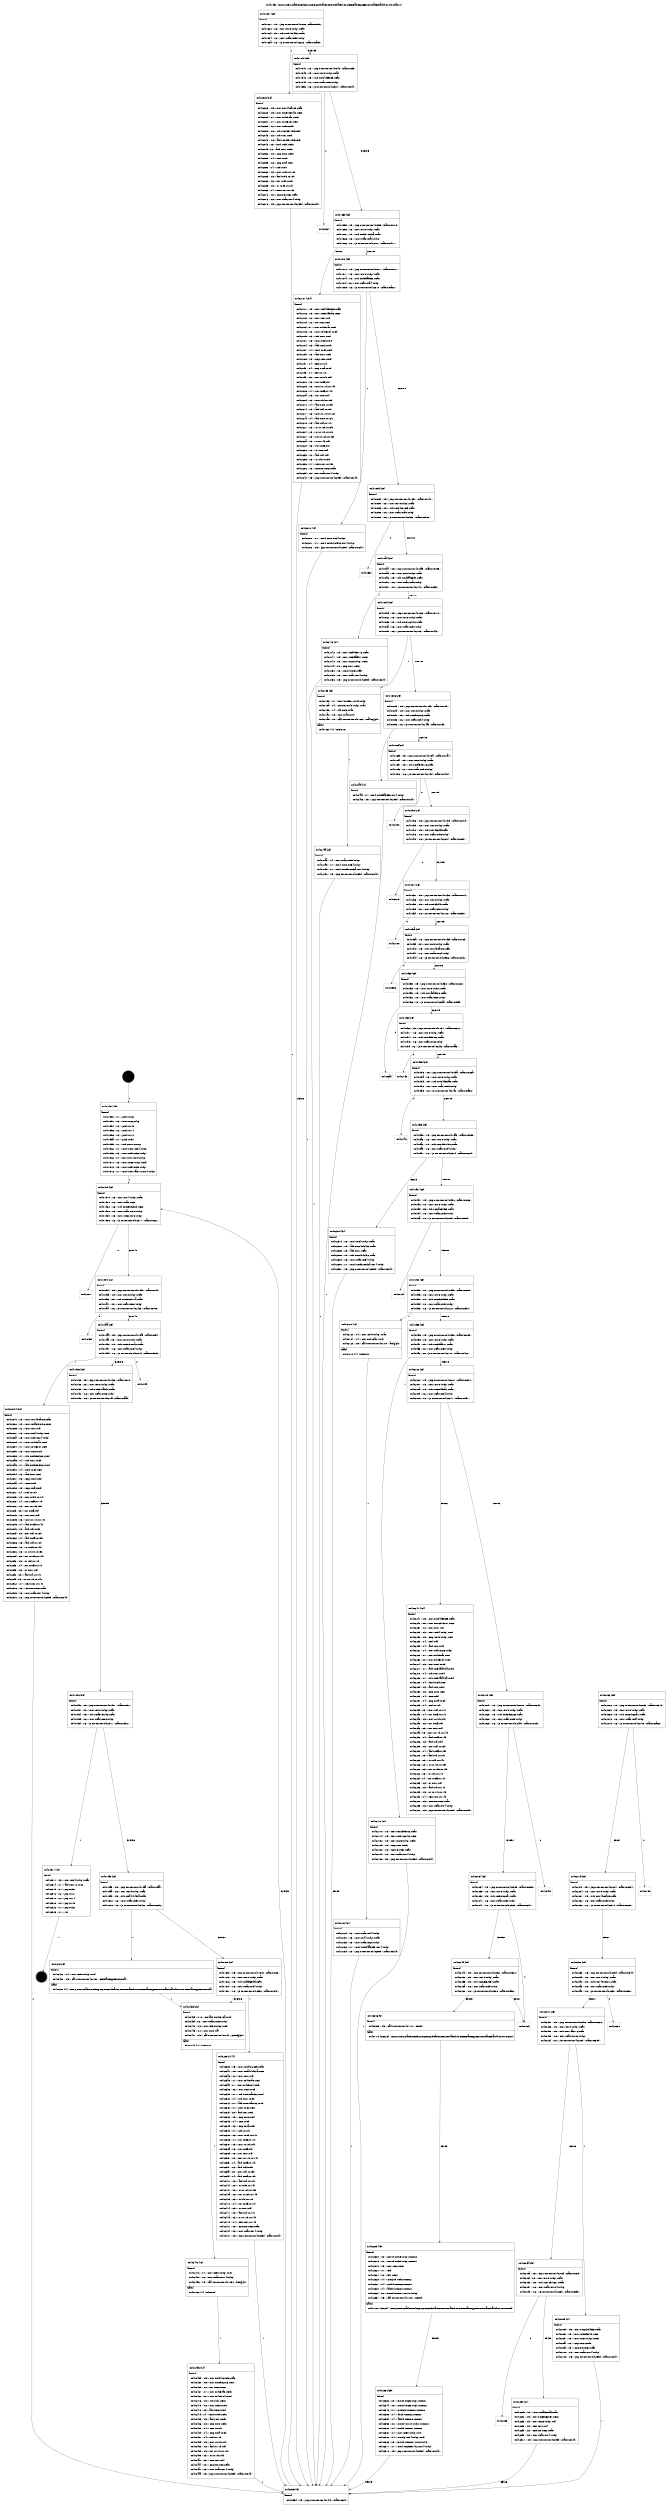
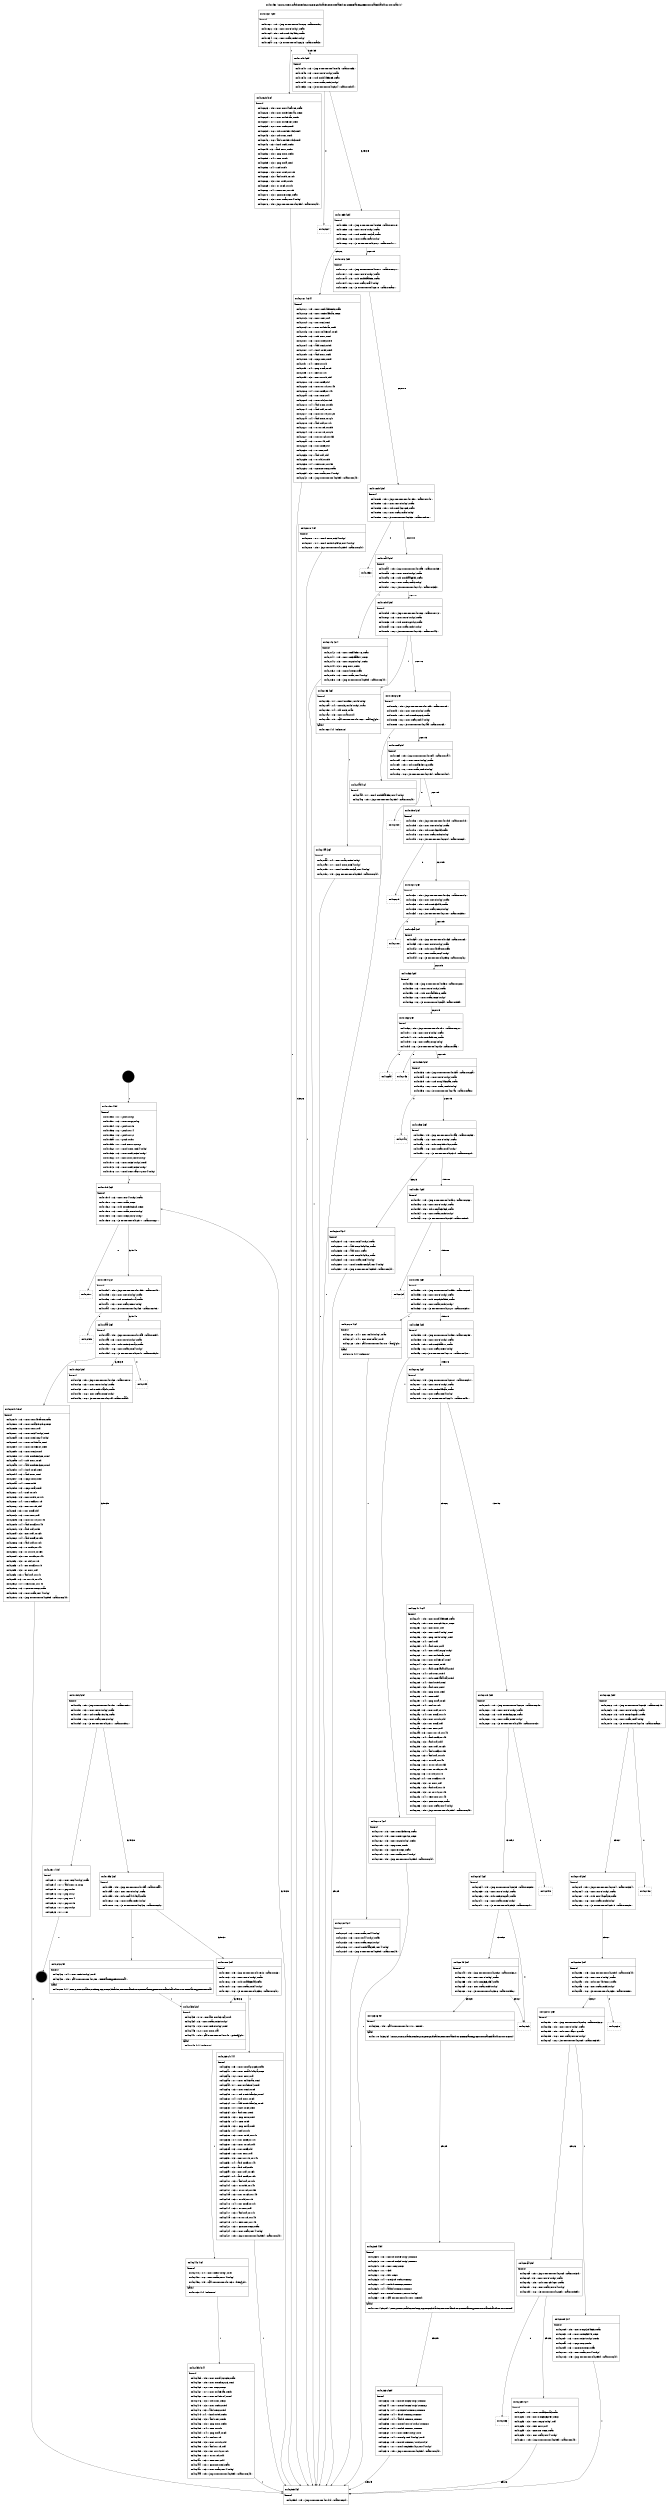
(365, 409) -> none
(390, 988) -> none
(386, 1037) -> (393, 1060)
